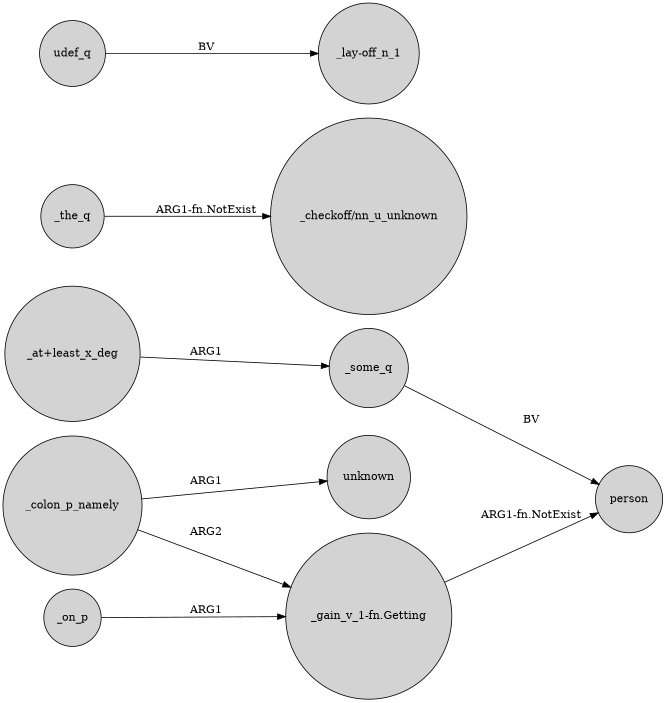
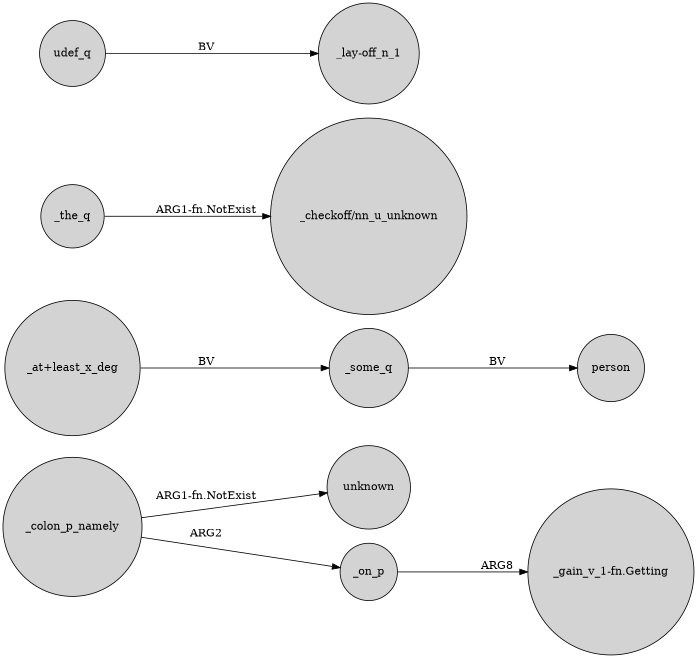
(206, 352) -> (206, 362)
(206, 481) -> (206, 496)
(518, 549) -> none
(210, 557) -> (237, 552)
(206, 610) -> (497, 566)
